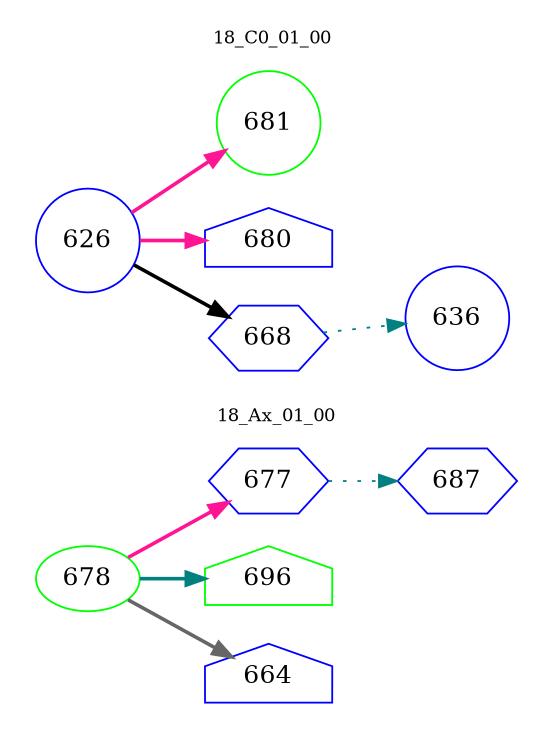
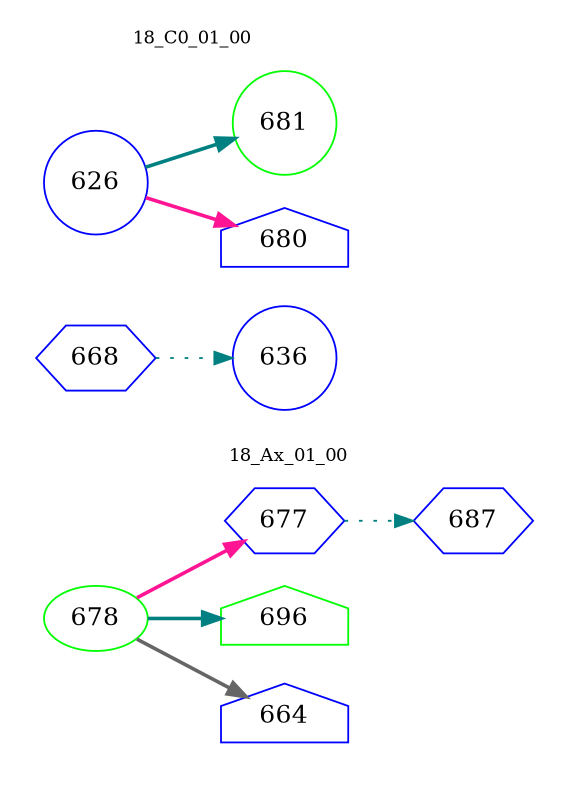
(171, 187) -> (181, 156)
(173, 286) -> none
